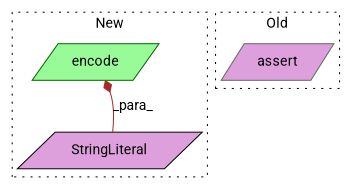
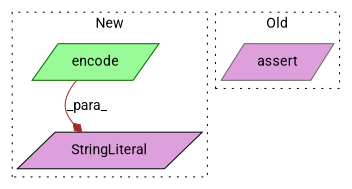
(113, 112) -> (66, 101)
